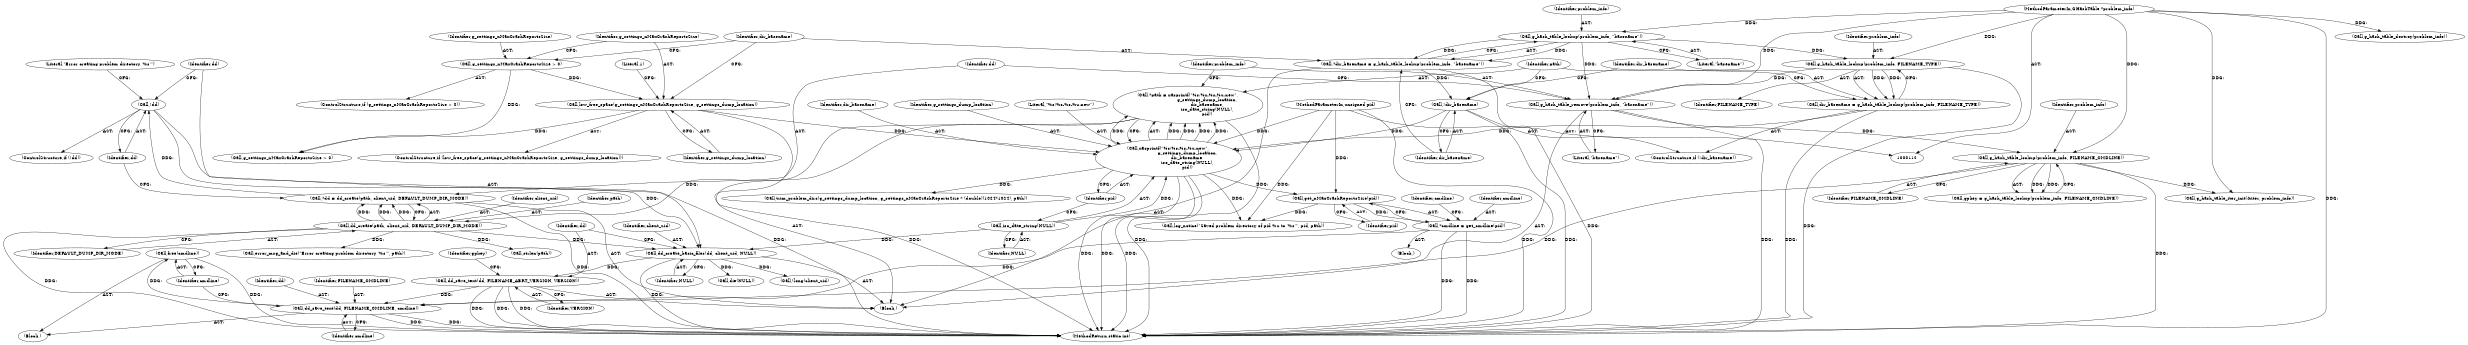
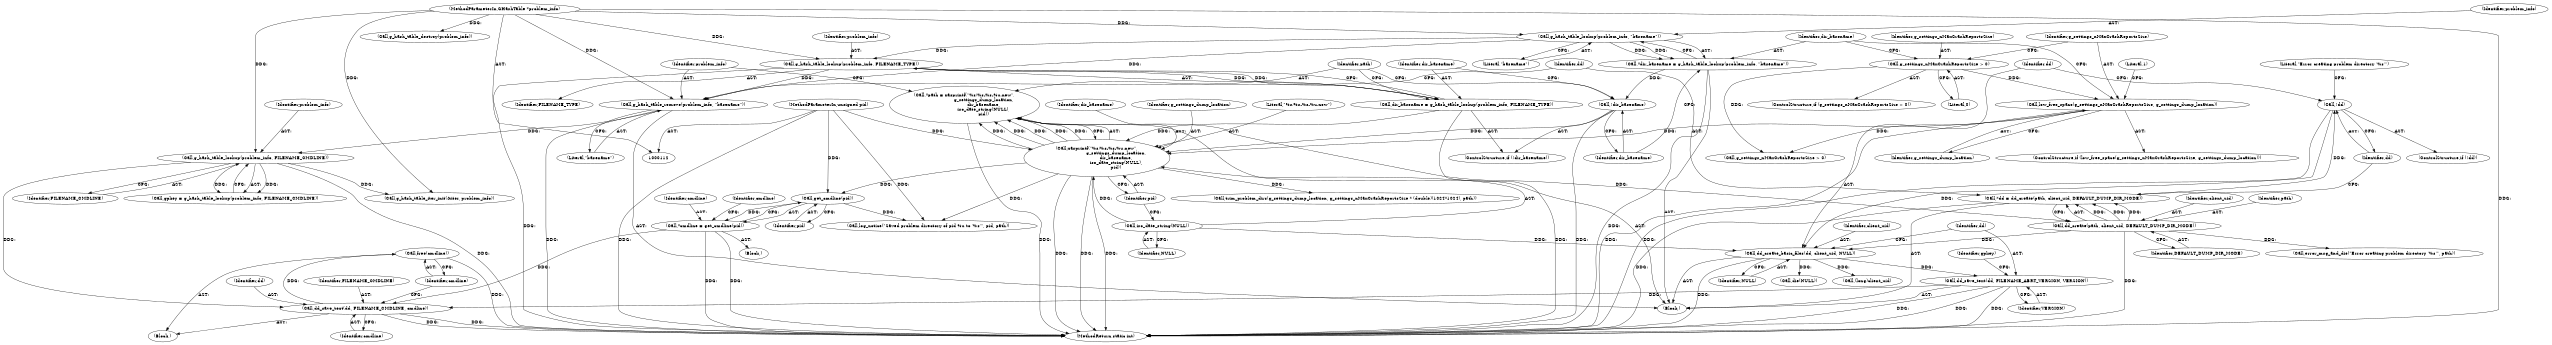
none -> (1959, 105)
(1336, 198) -> (828, 198)
(532, 254) -> none
